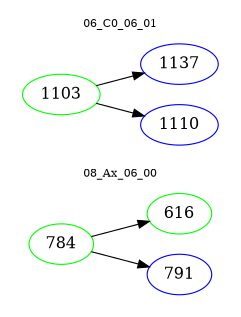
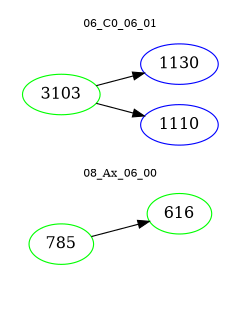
(179, 64) -> (179, 64)
(61, 94) -> (61, 94)
(61, 244) -> (61, 244)
(179, 274) -> none
